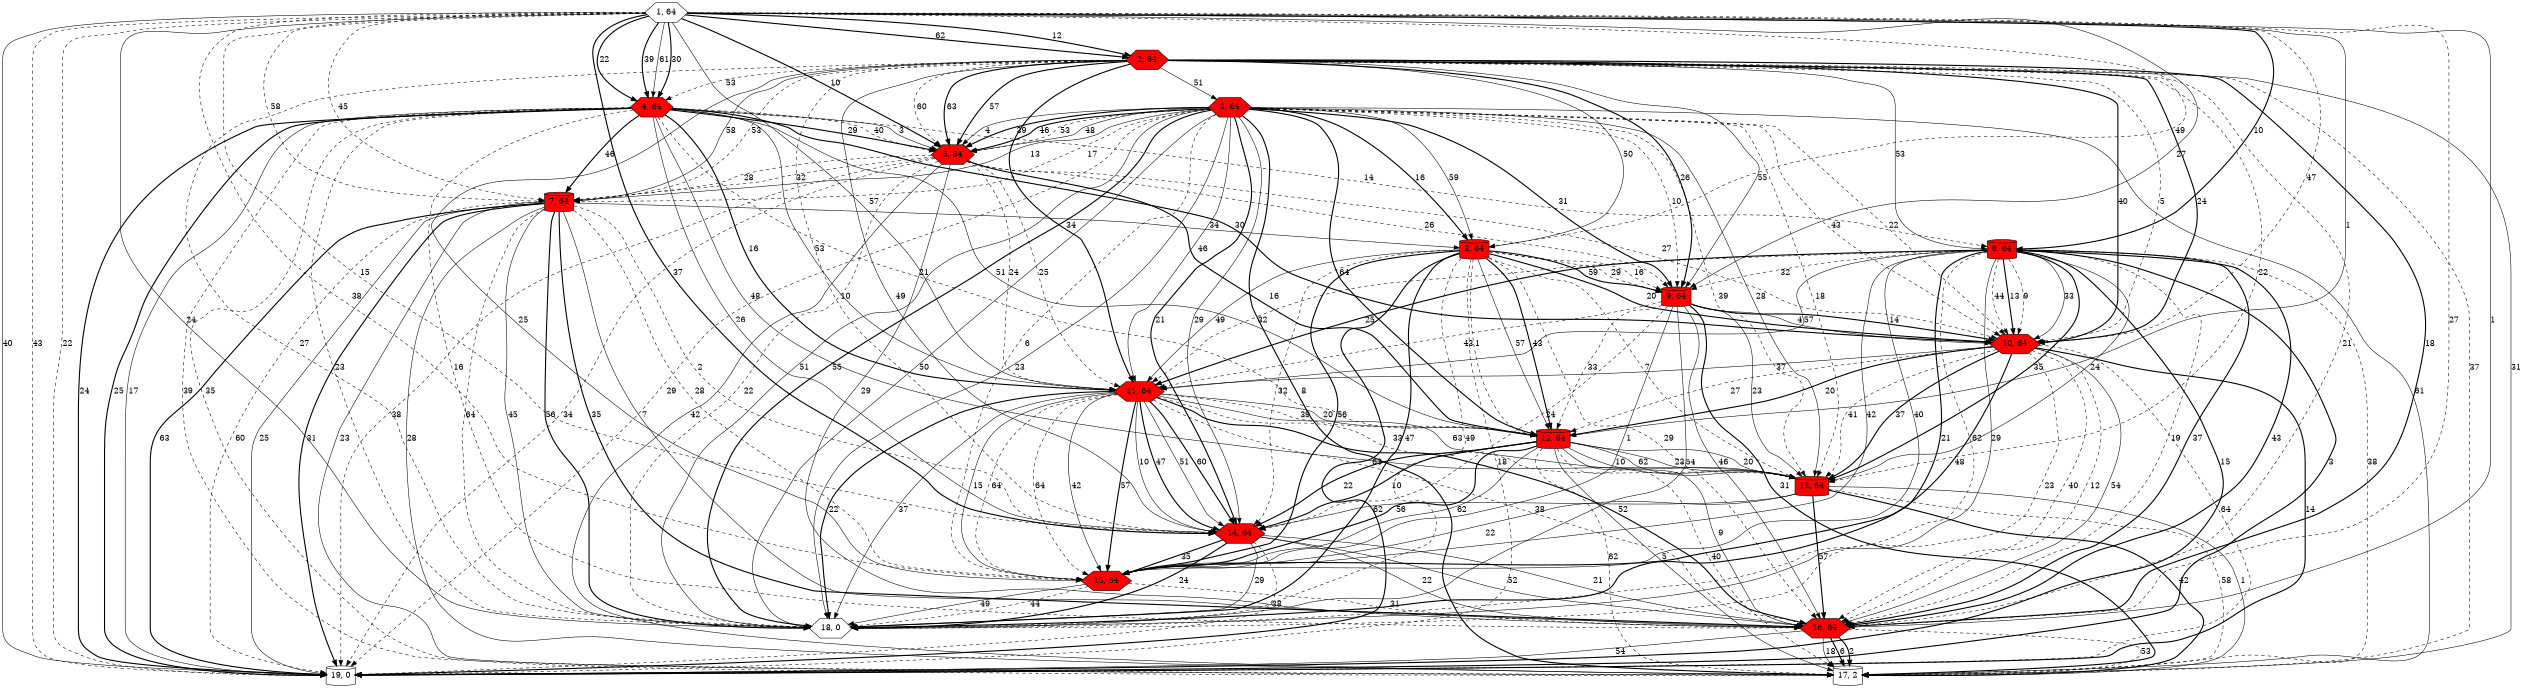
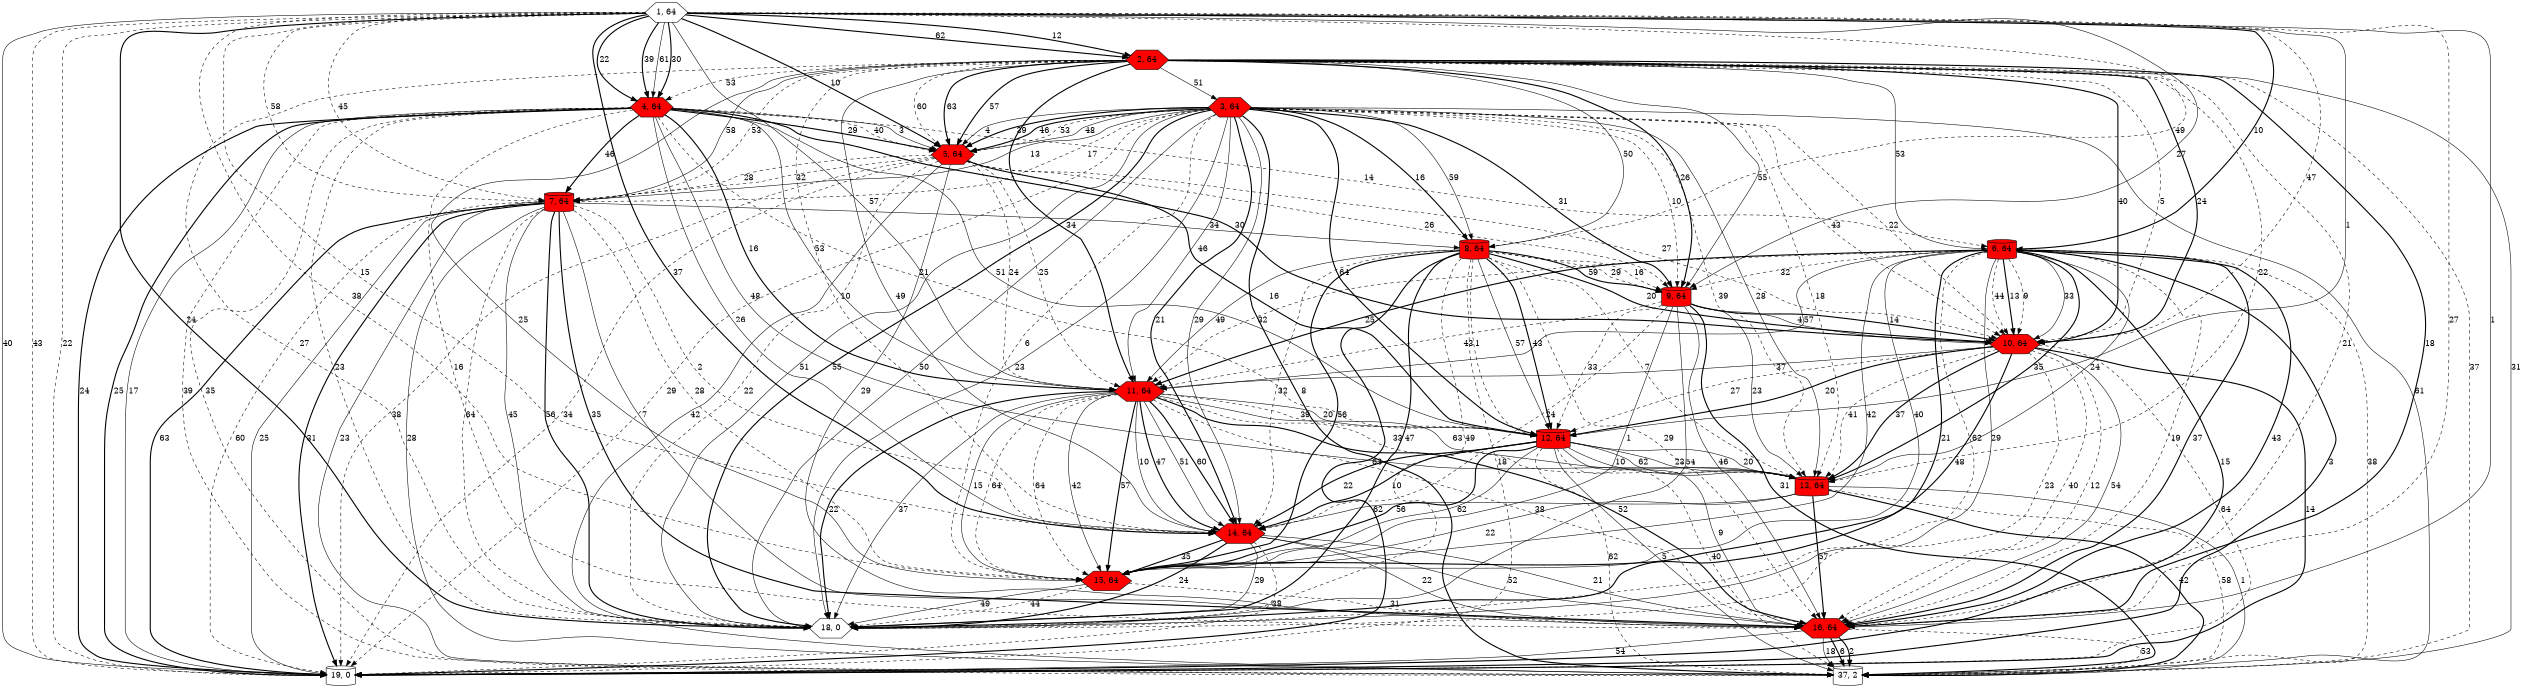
(156, 292) -> (156, 292)
(1848, 676) -> (1848, 676)
